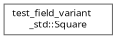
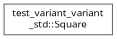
(58, 19) -> (58, 19)
